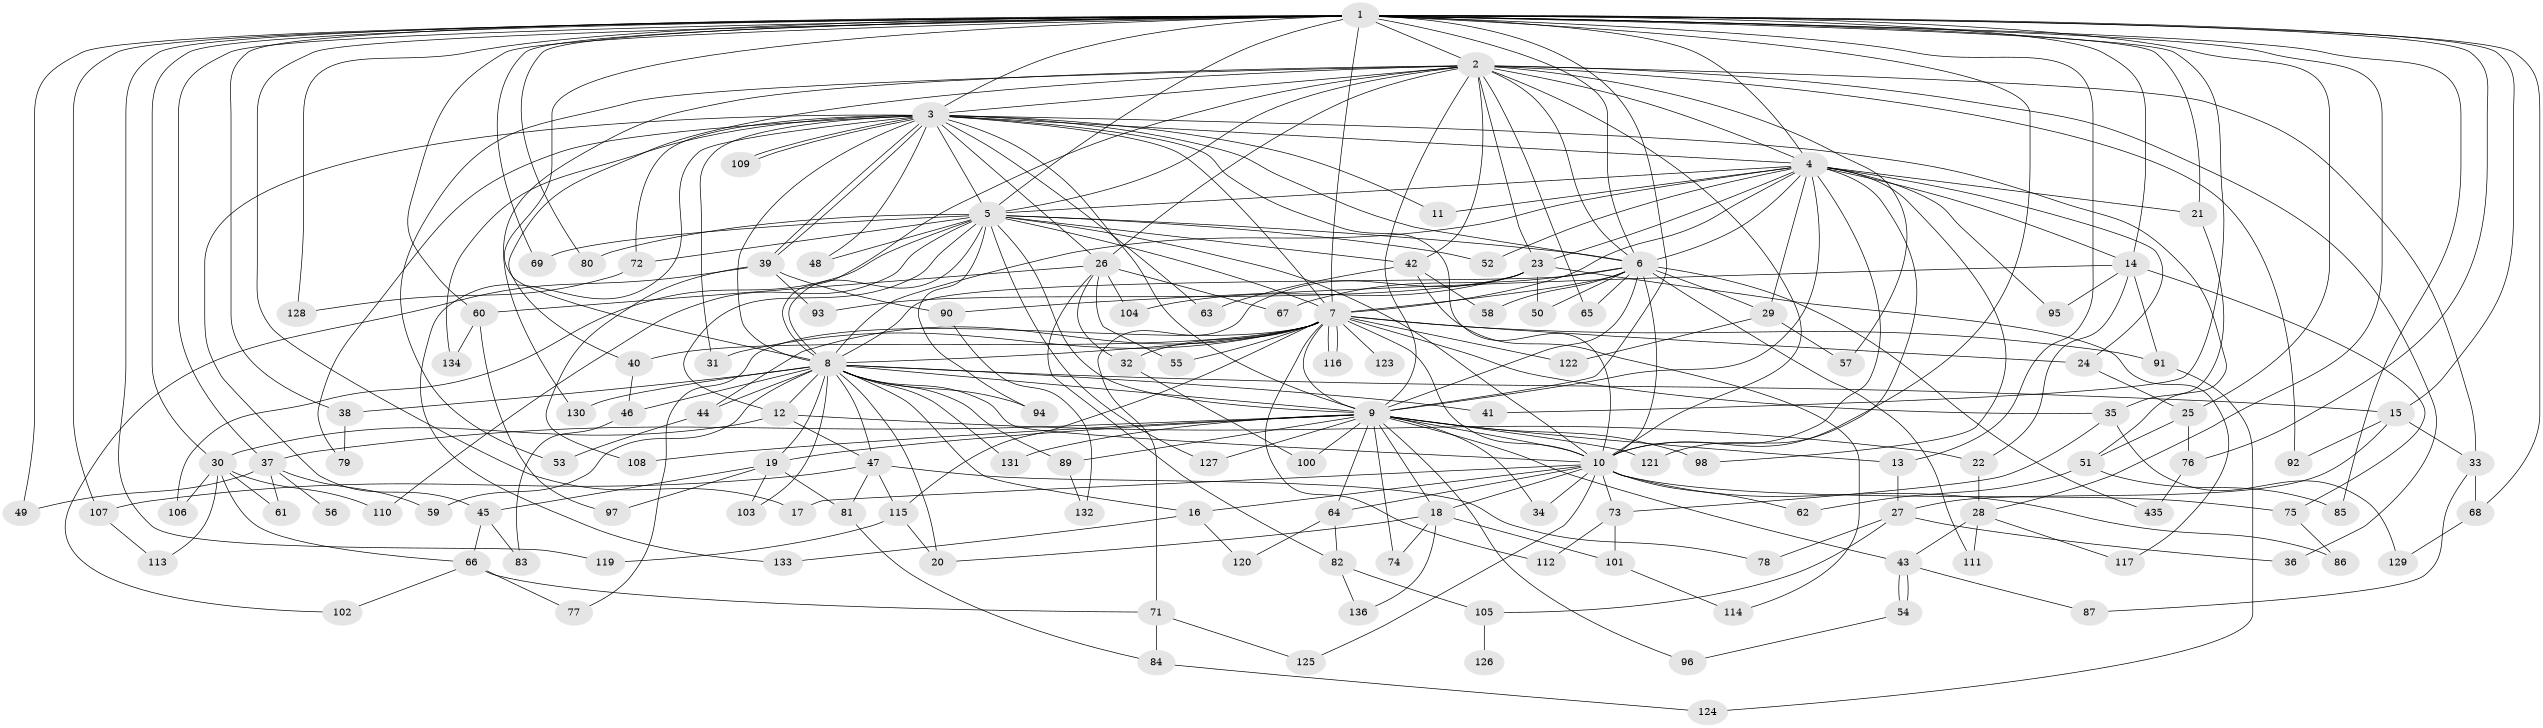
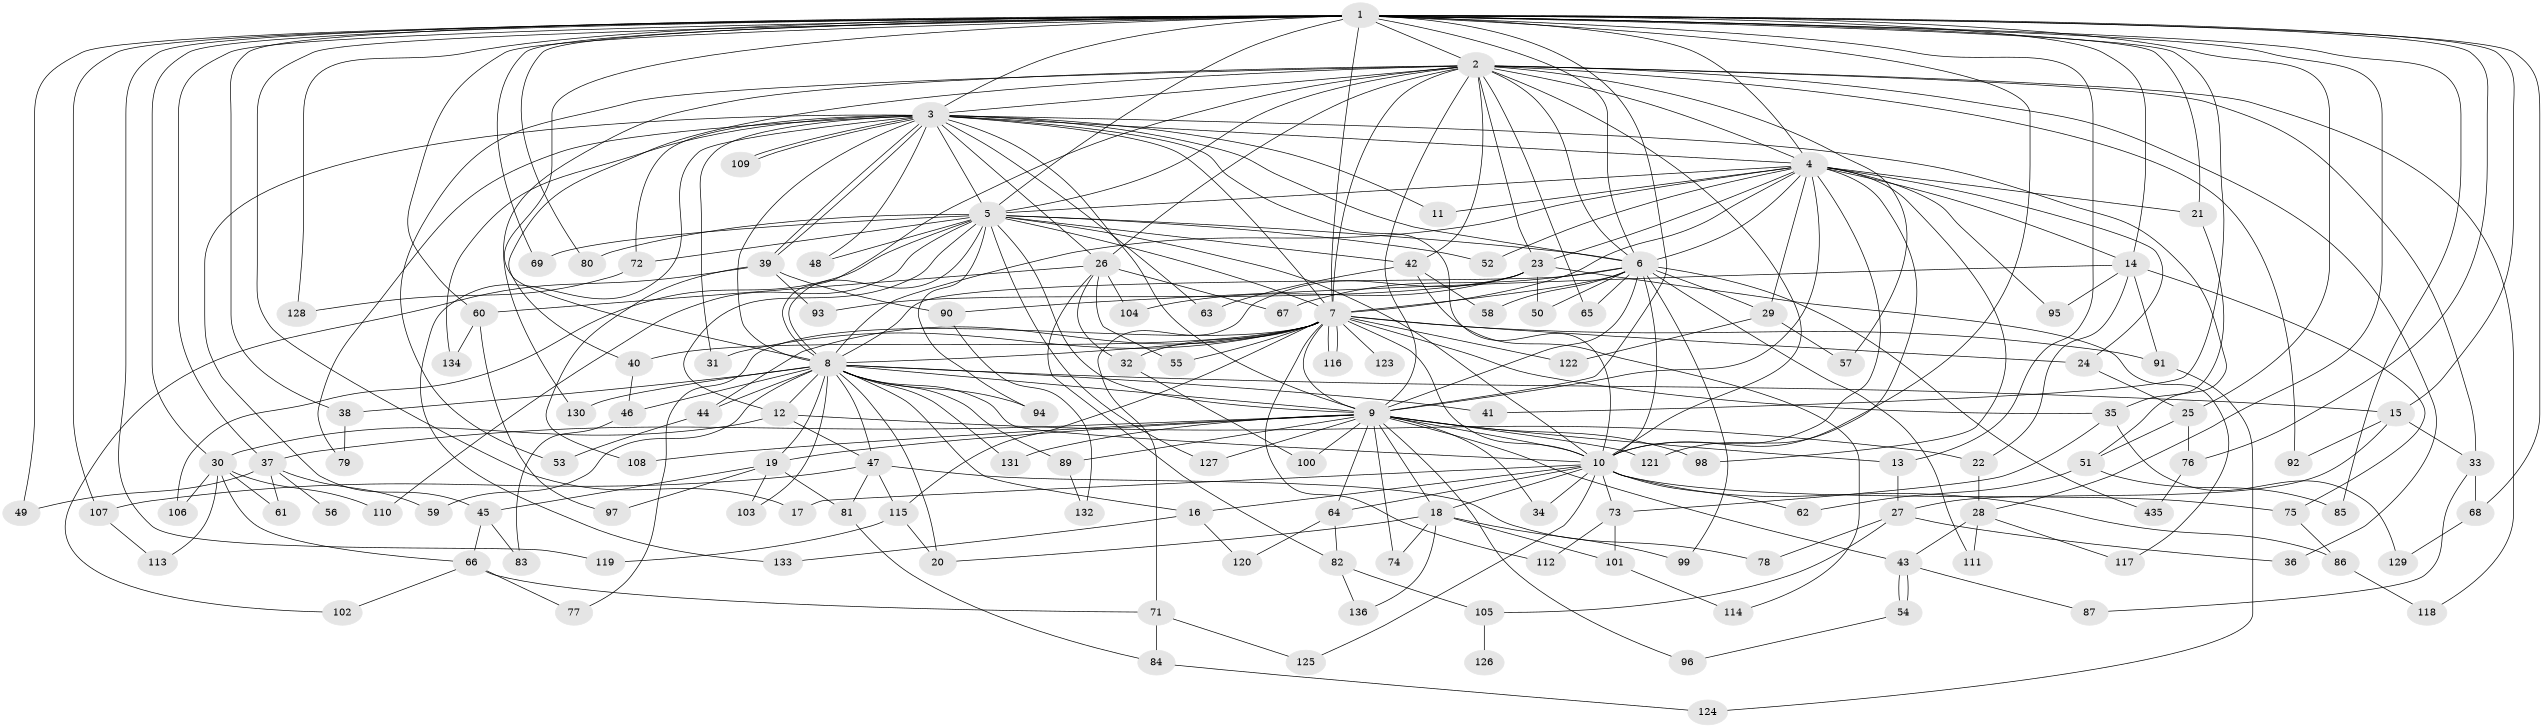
none -> (1359, 162)
none -> (1684, 563)
none -> (2427, 613)
